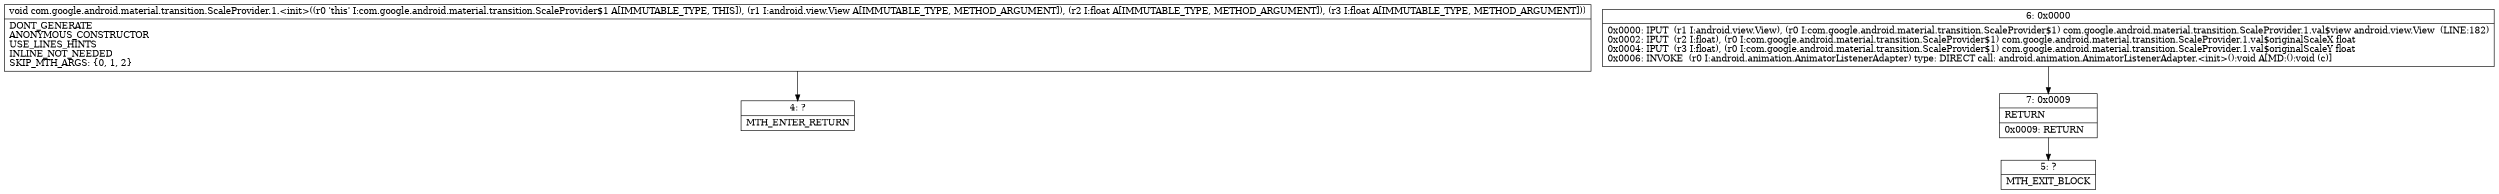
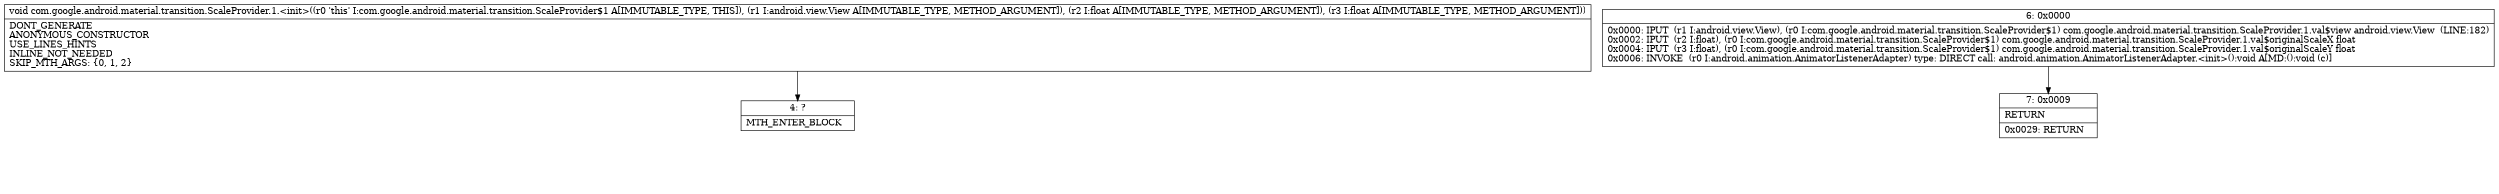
(798, 123) -> (794, 123)
(2048, 130) -> (2048, 130)
(2048, 175) -> none
